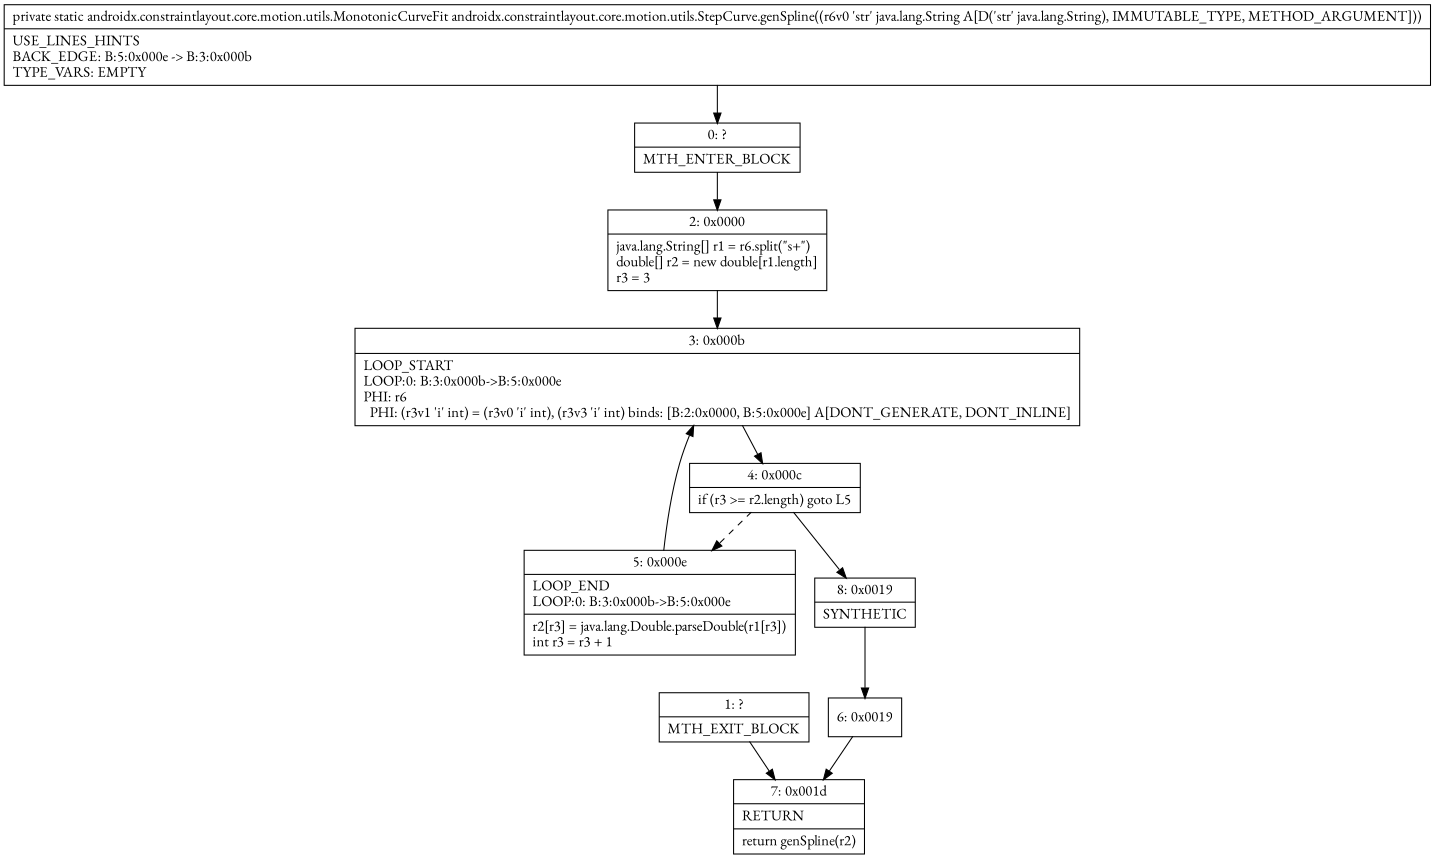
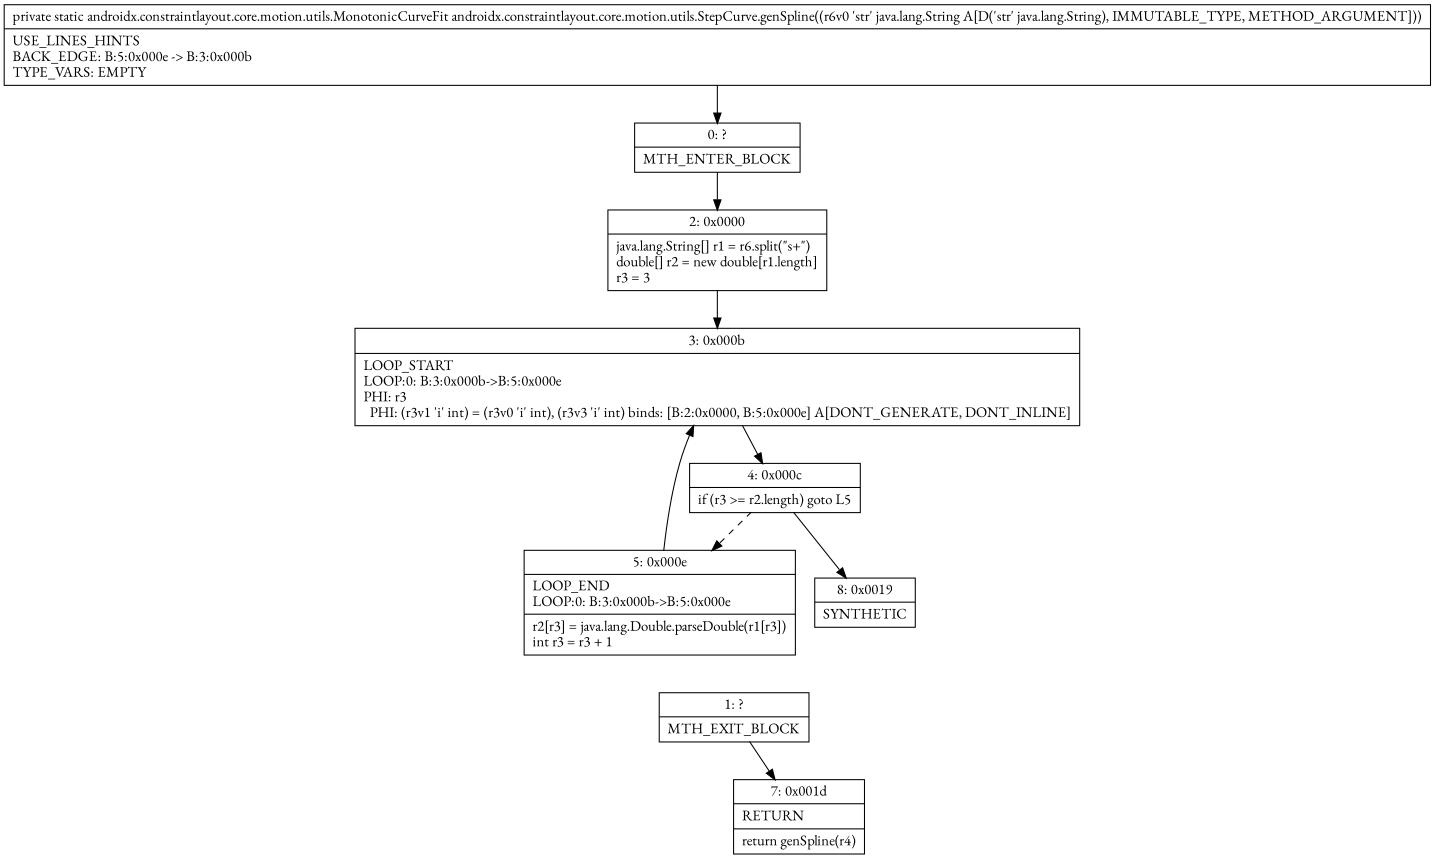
(387, 397) -> (387, 397)
(865, 717) -> none
(799, 841) -> (799, 841)
